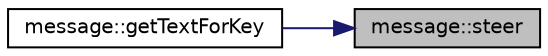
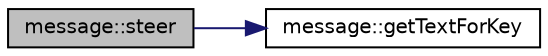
(308, 28) -> (220, 28)
